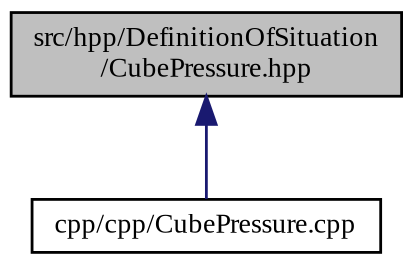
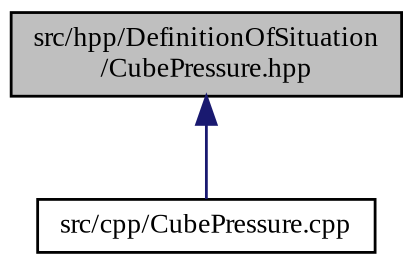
(206, 226) -> (206, 226)
